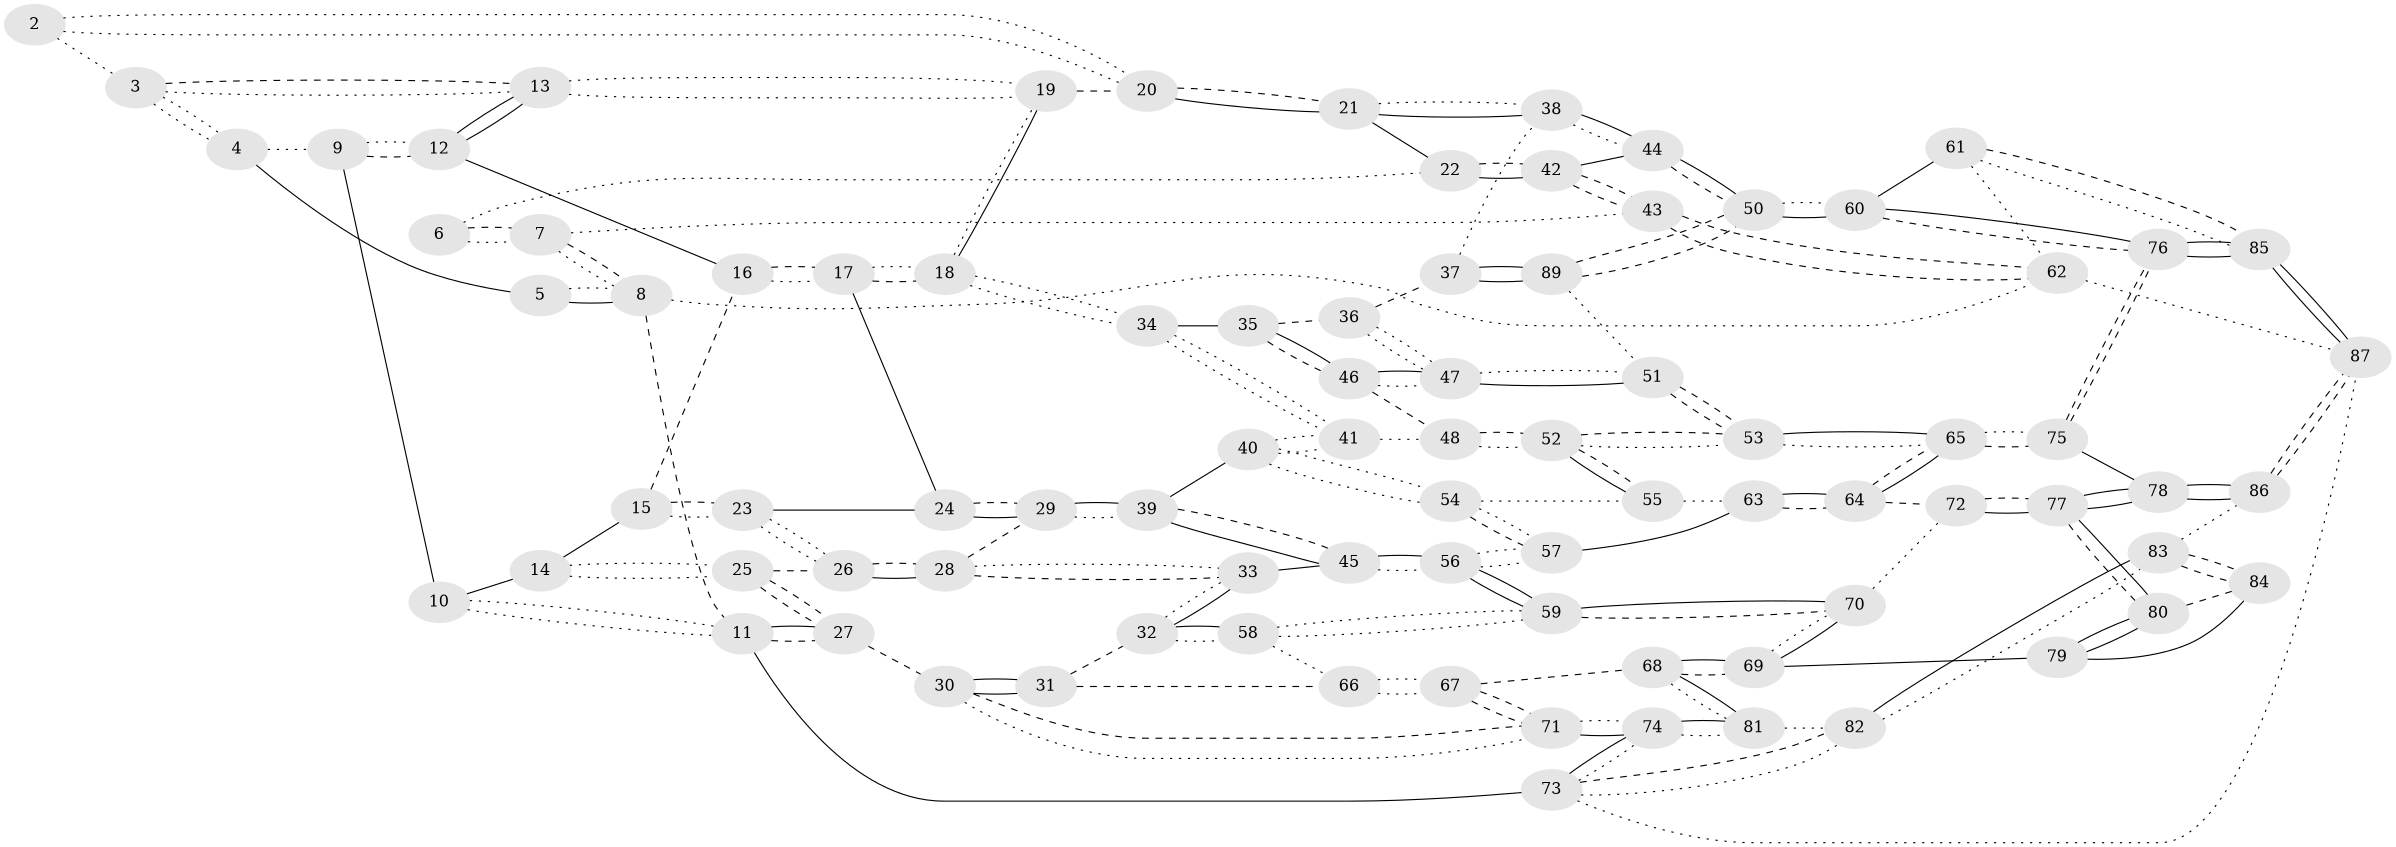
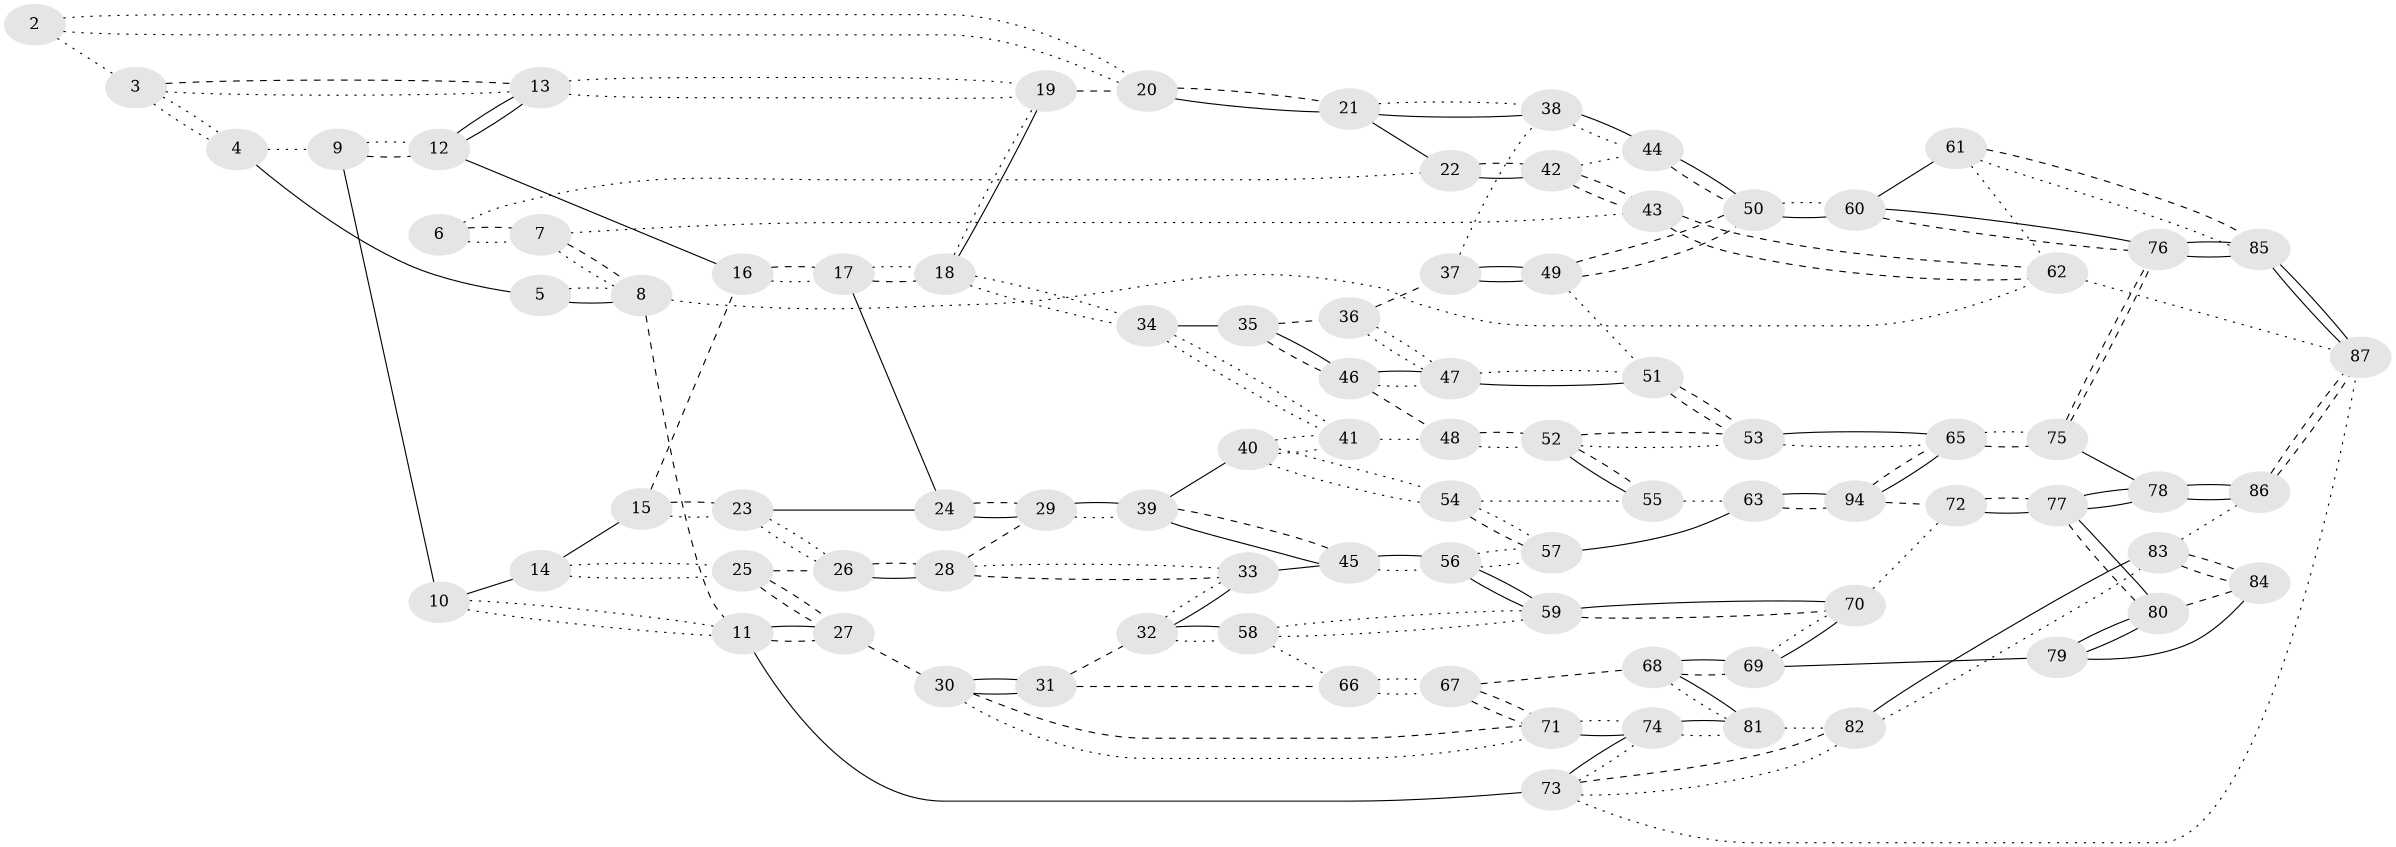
(1602, 161) -> (1602, 161)
(1552, 274) -> (1552, 274)
(1855, 501) -> (1855, 501)
